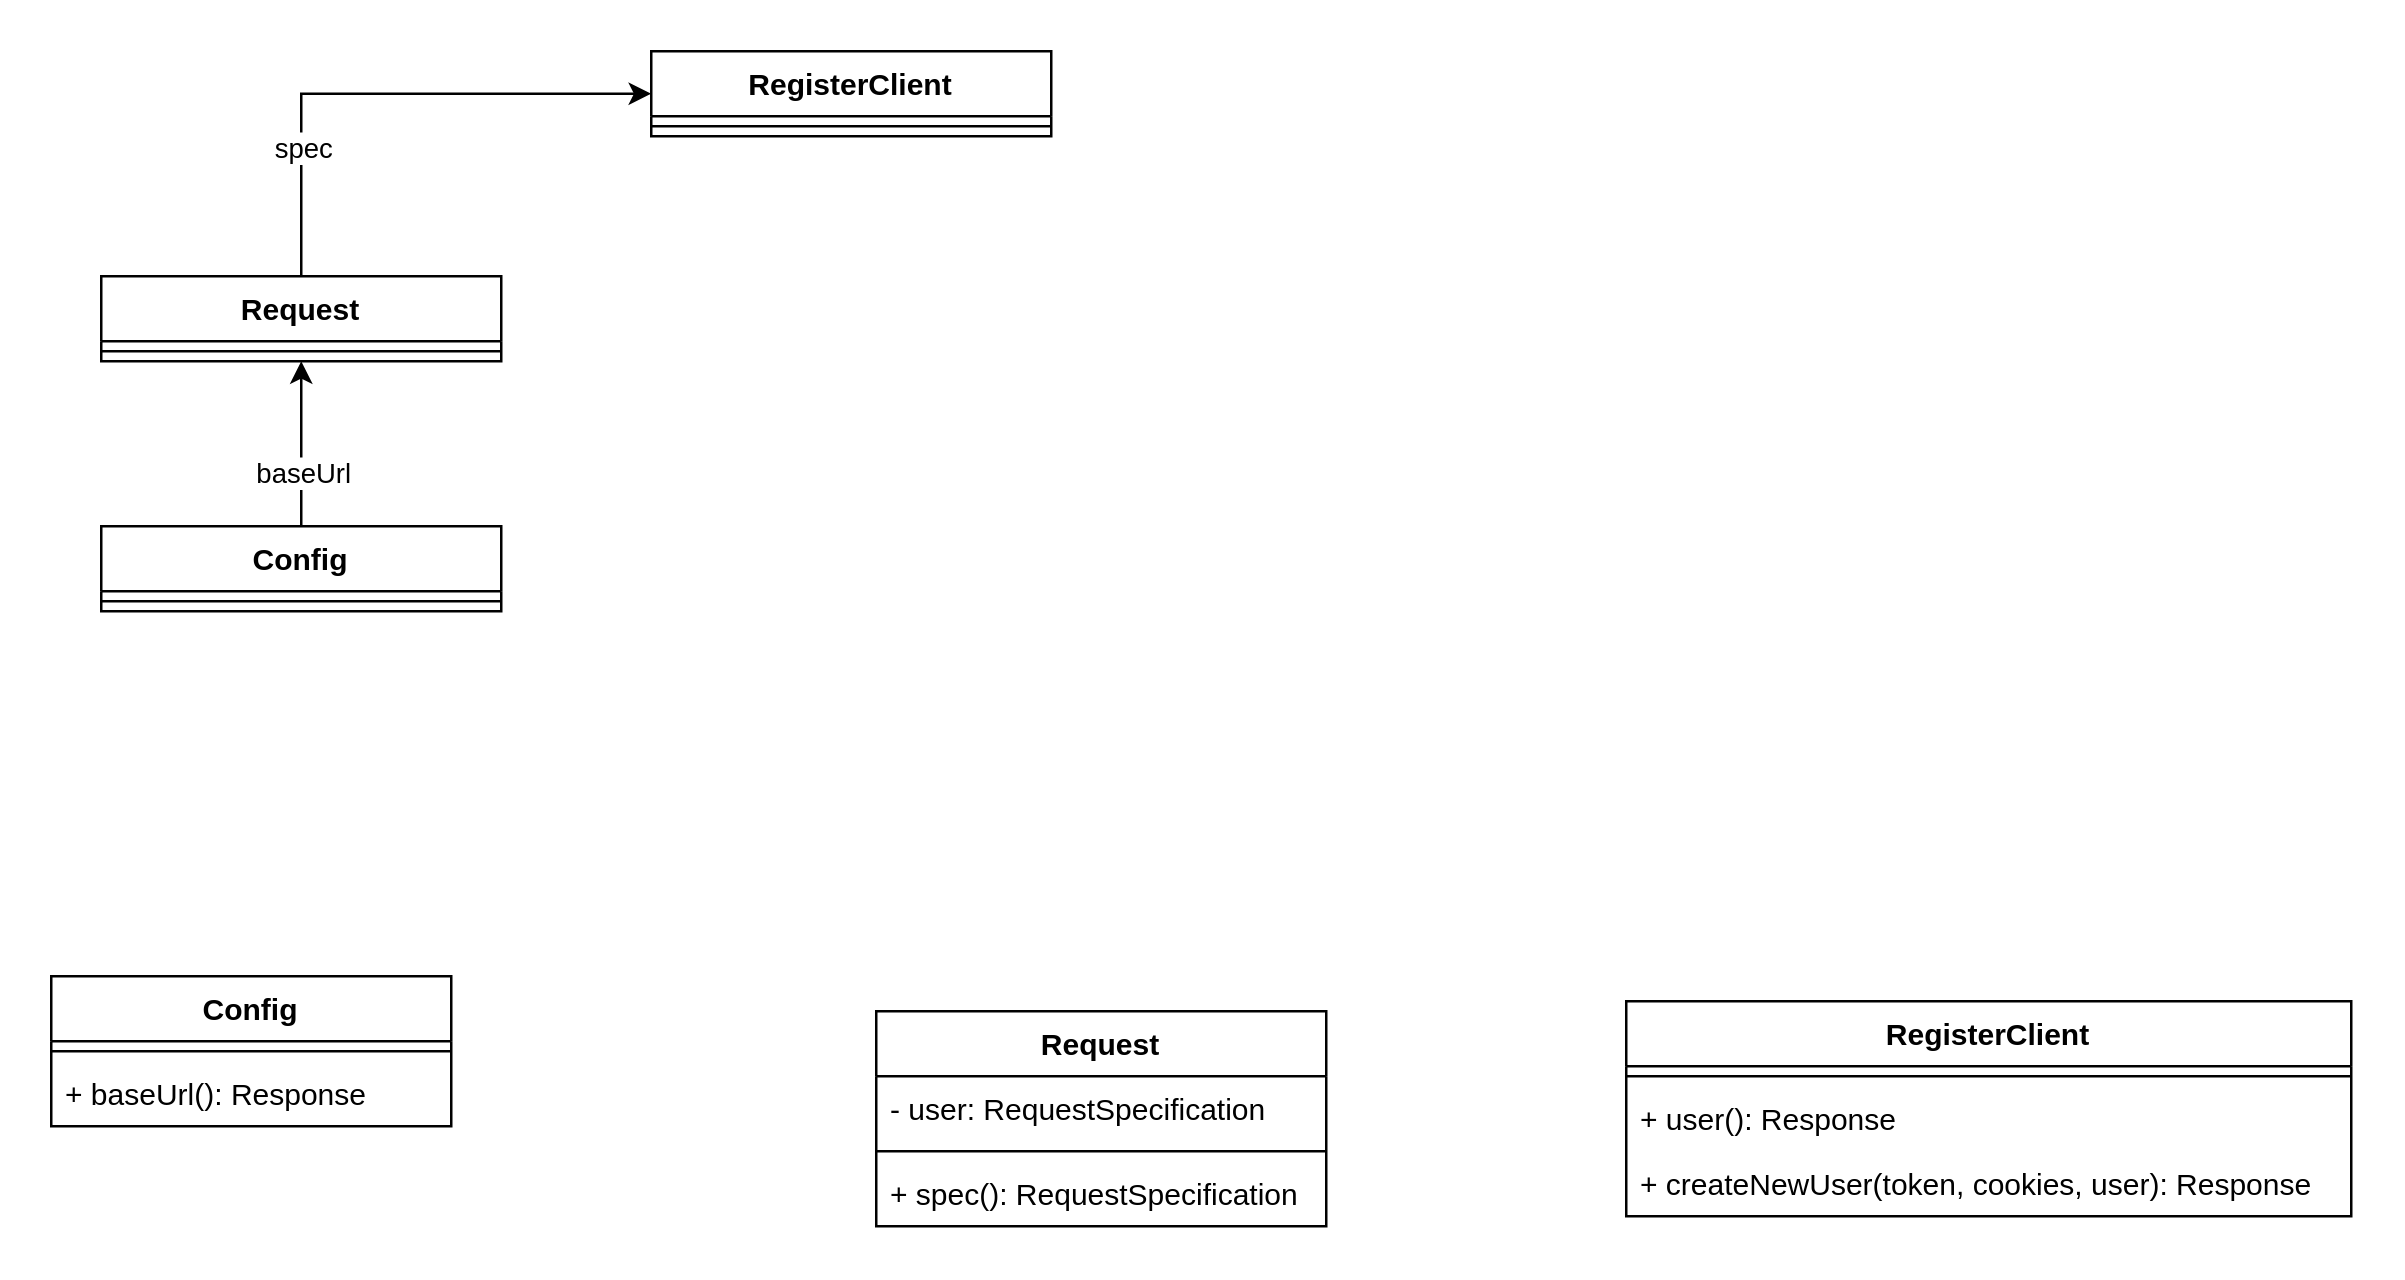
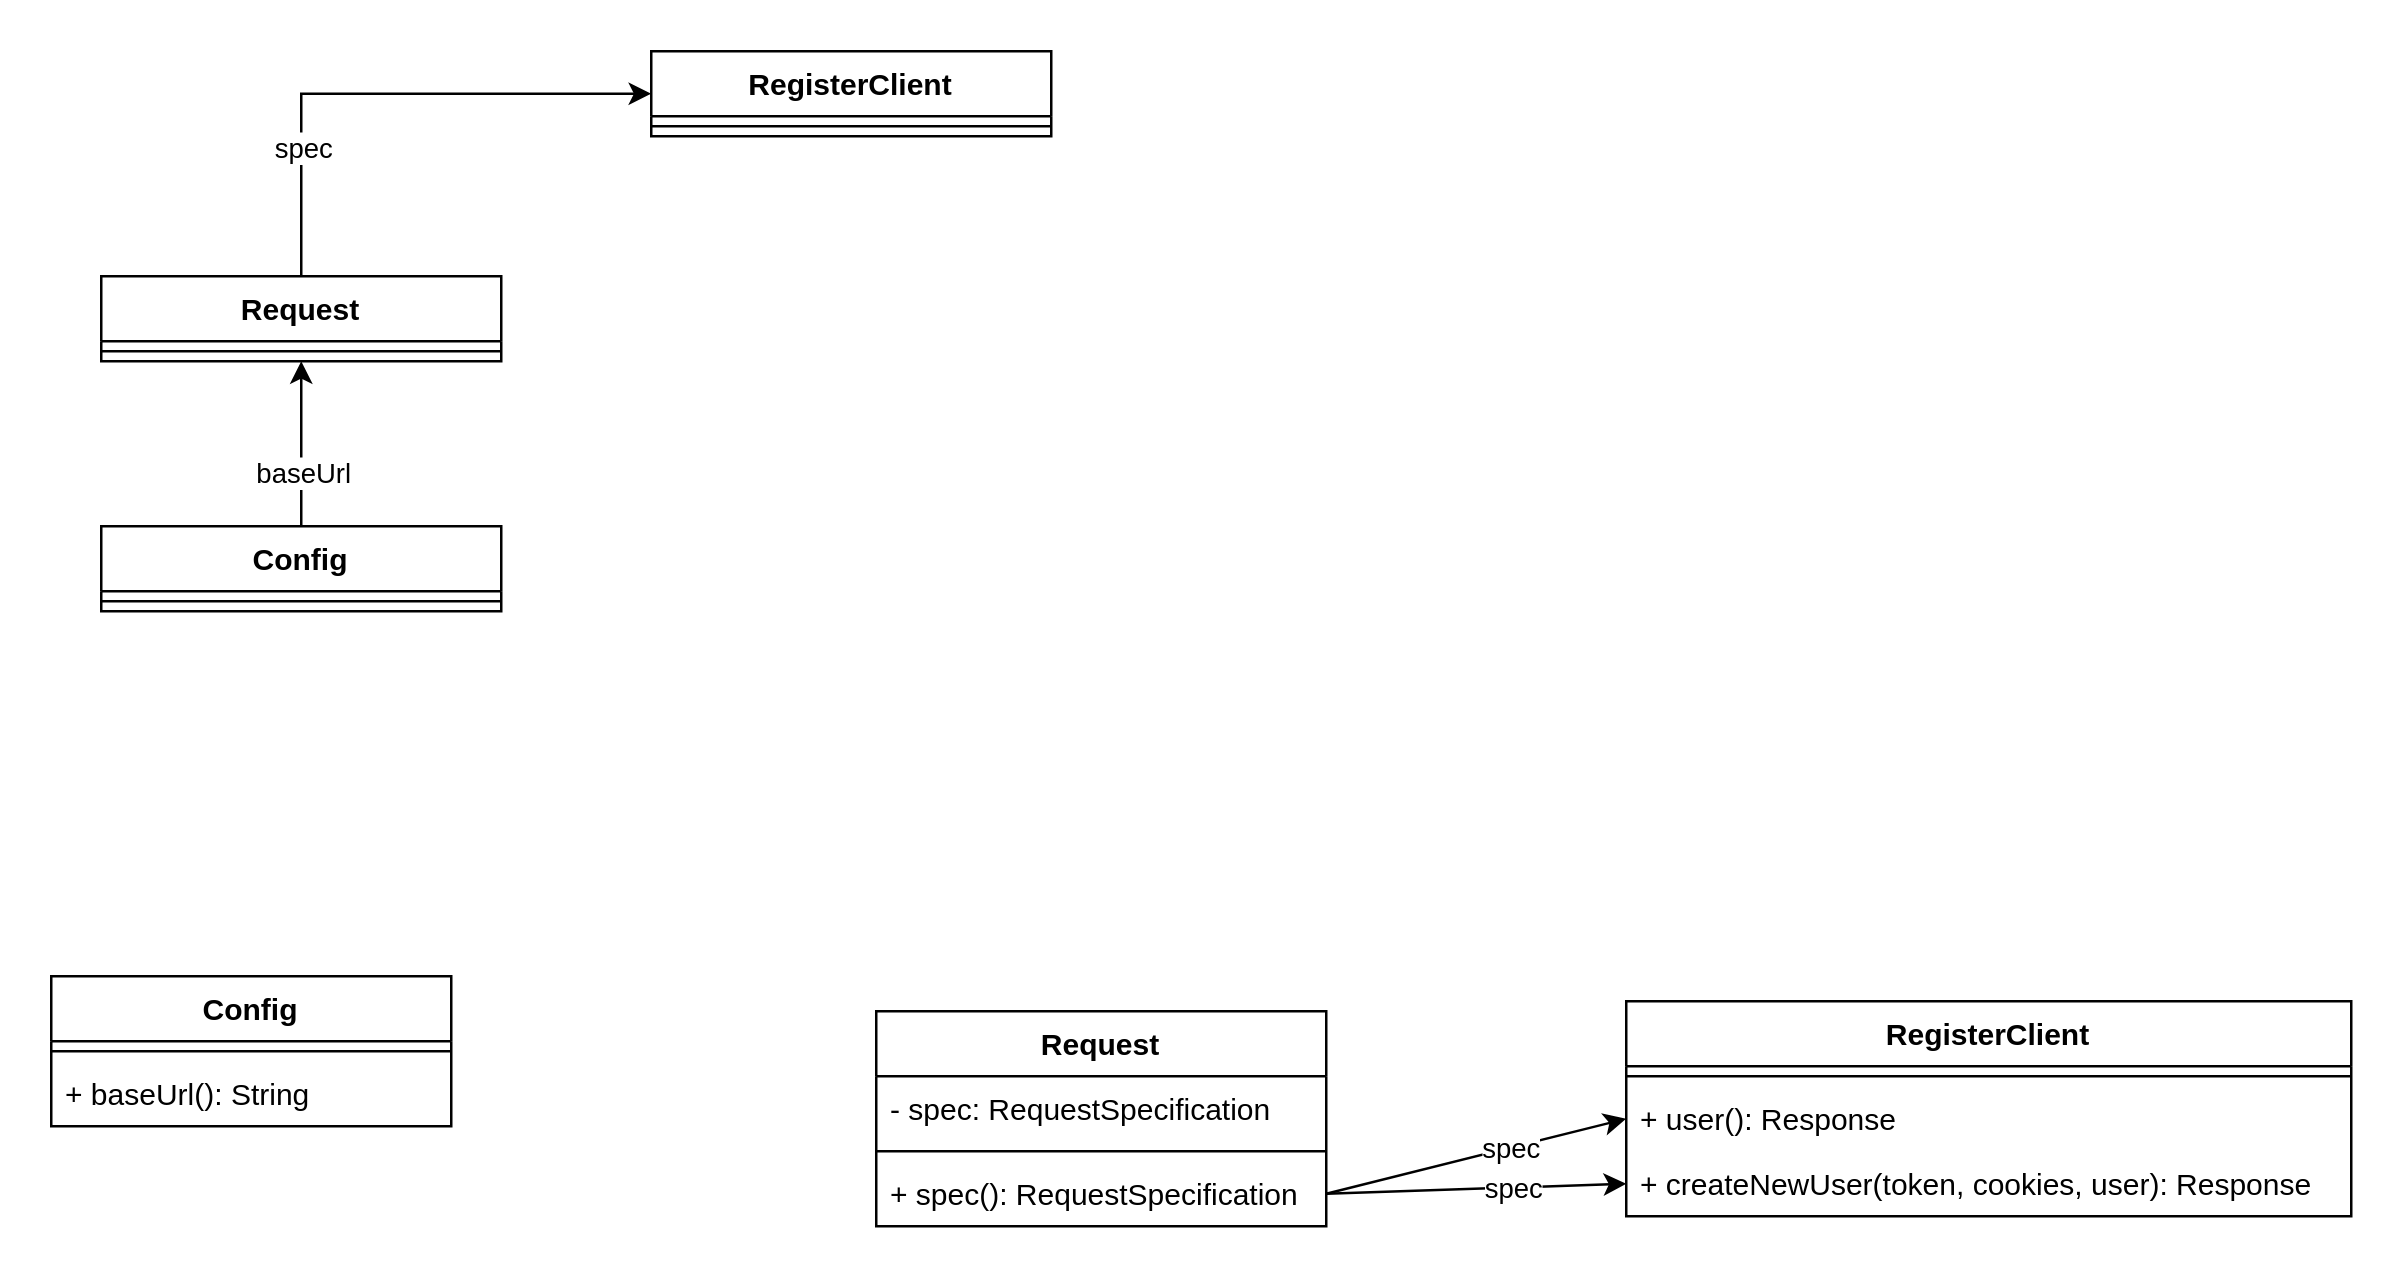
(226, 1095) -> (205, 1095)
(1102, 1110) -> (1102, 1110)
none -> (1477, 1156)
none -> (1477, 1189)
